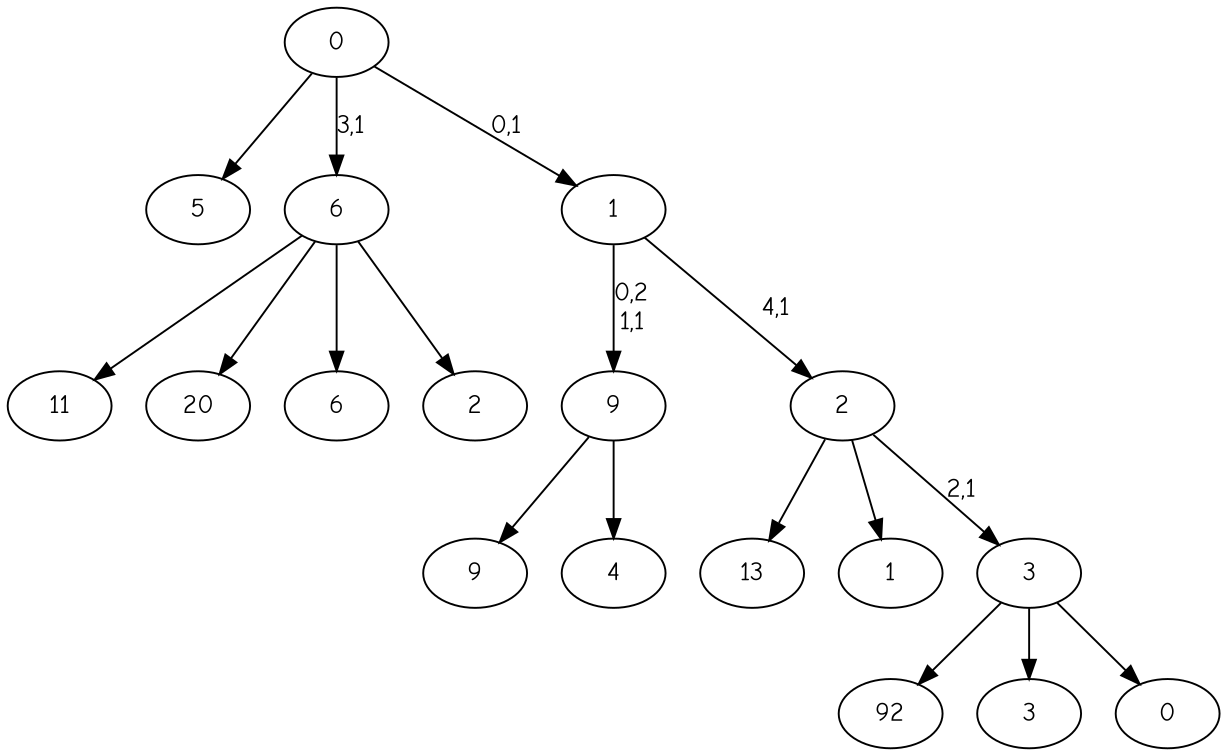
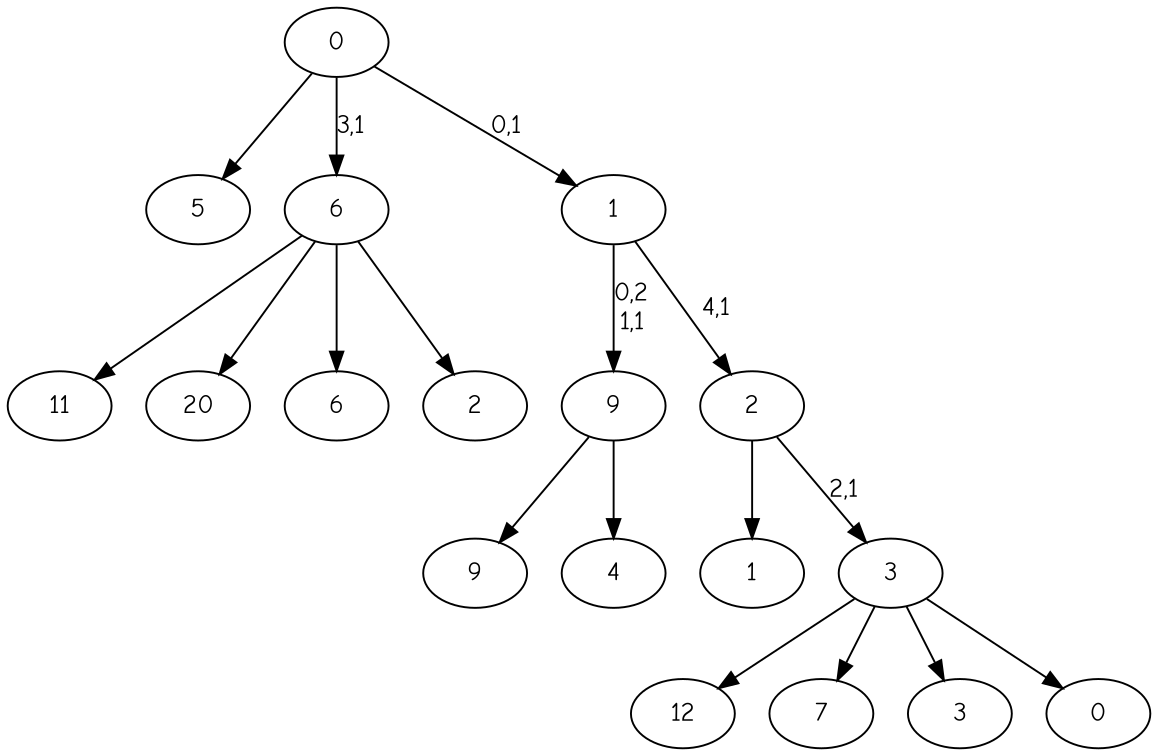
(752, 573) -> none
none -> (821, 714)
(891, 714) -> (683, 714)
